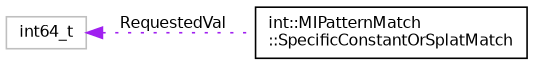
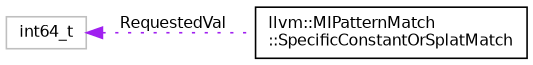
(391, 33) -> (391, 33)
